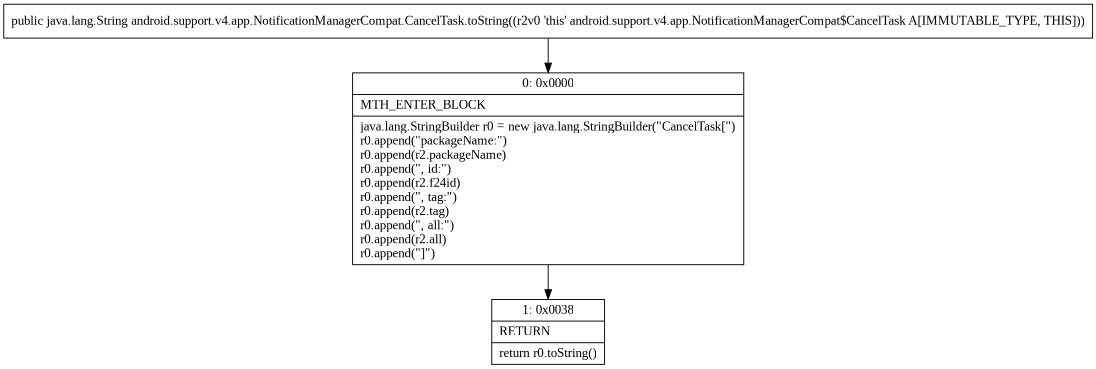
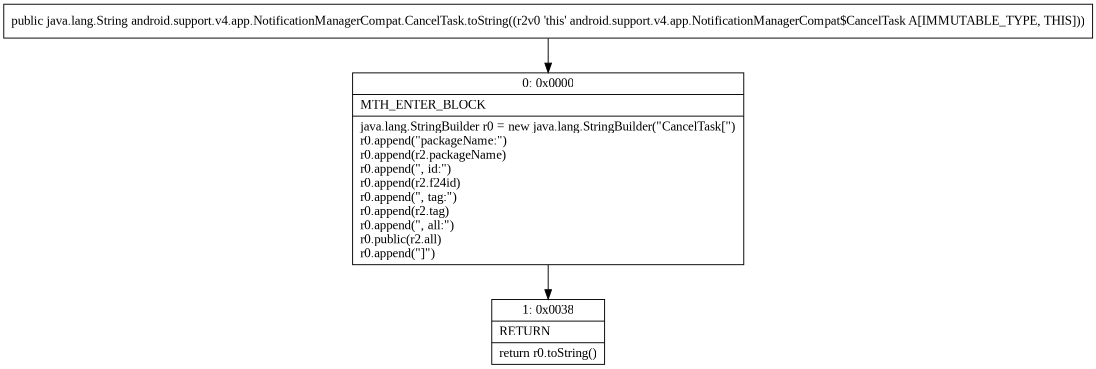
(403, 239) -> (401, 239)
